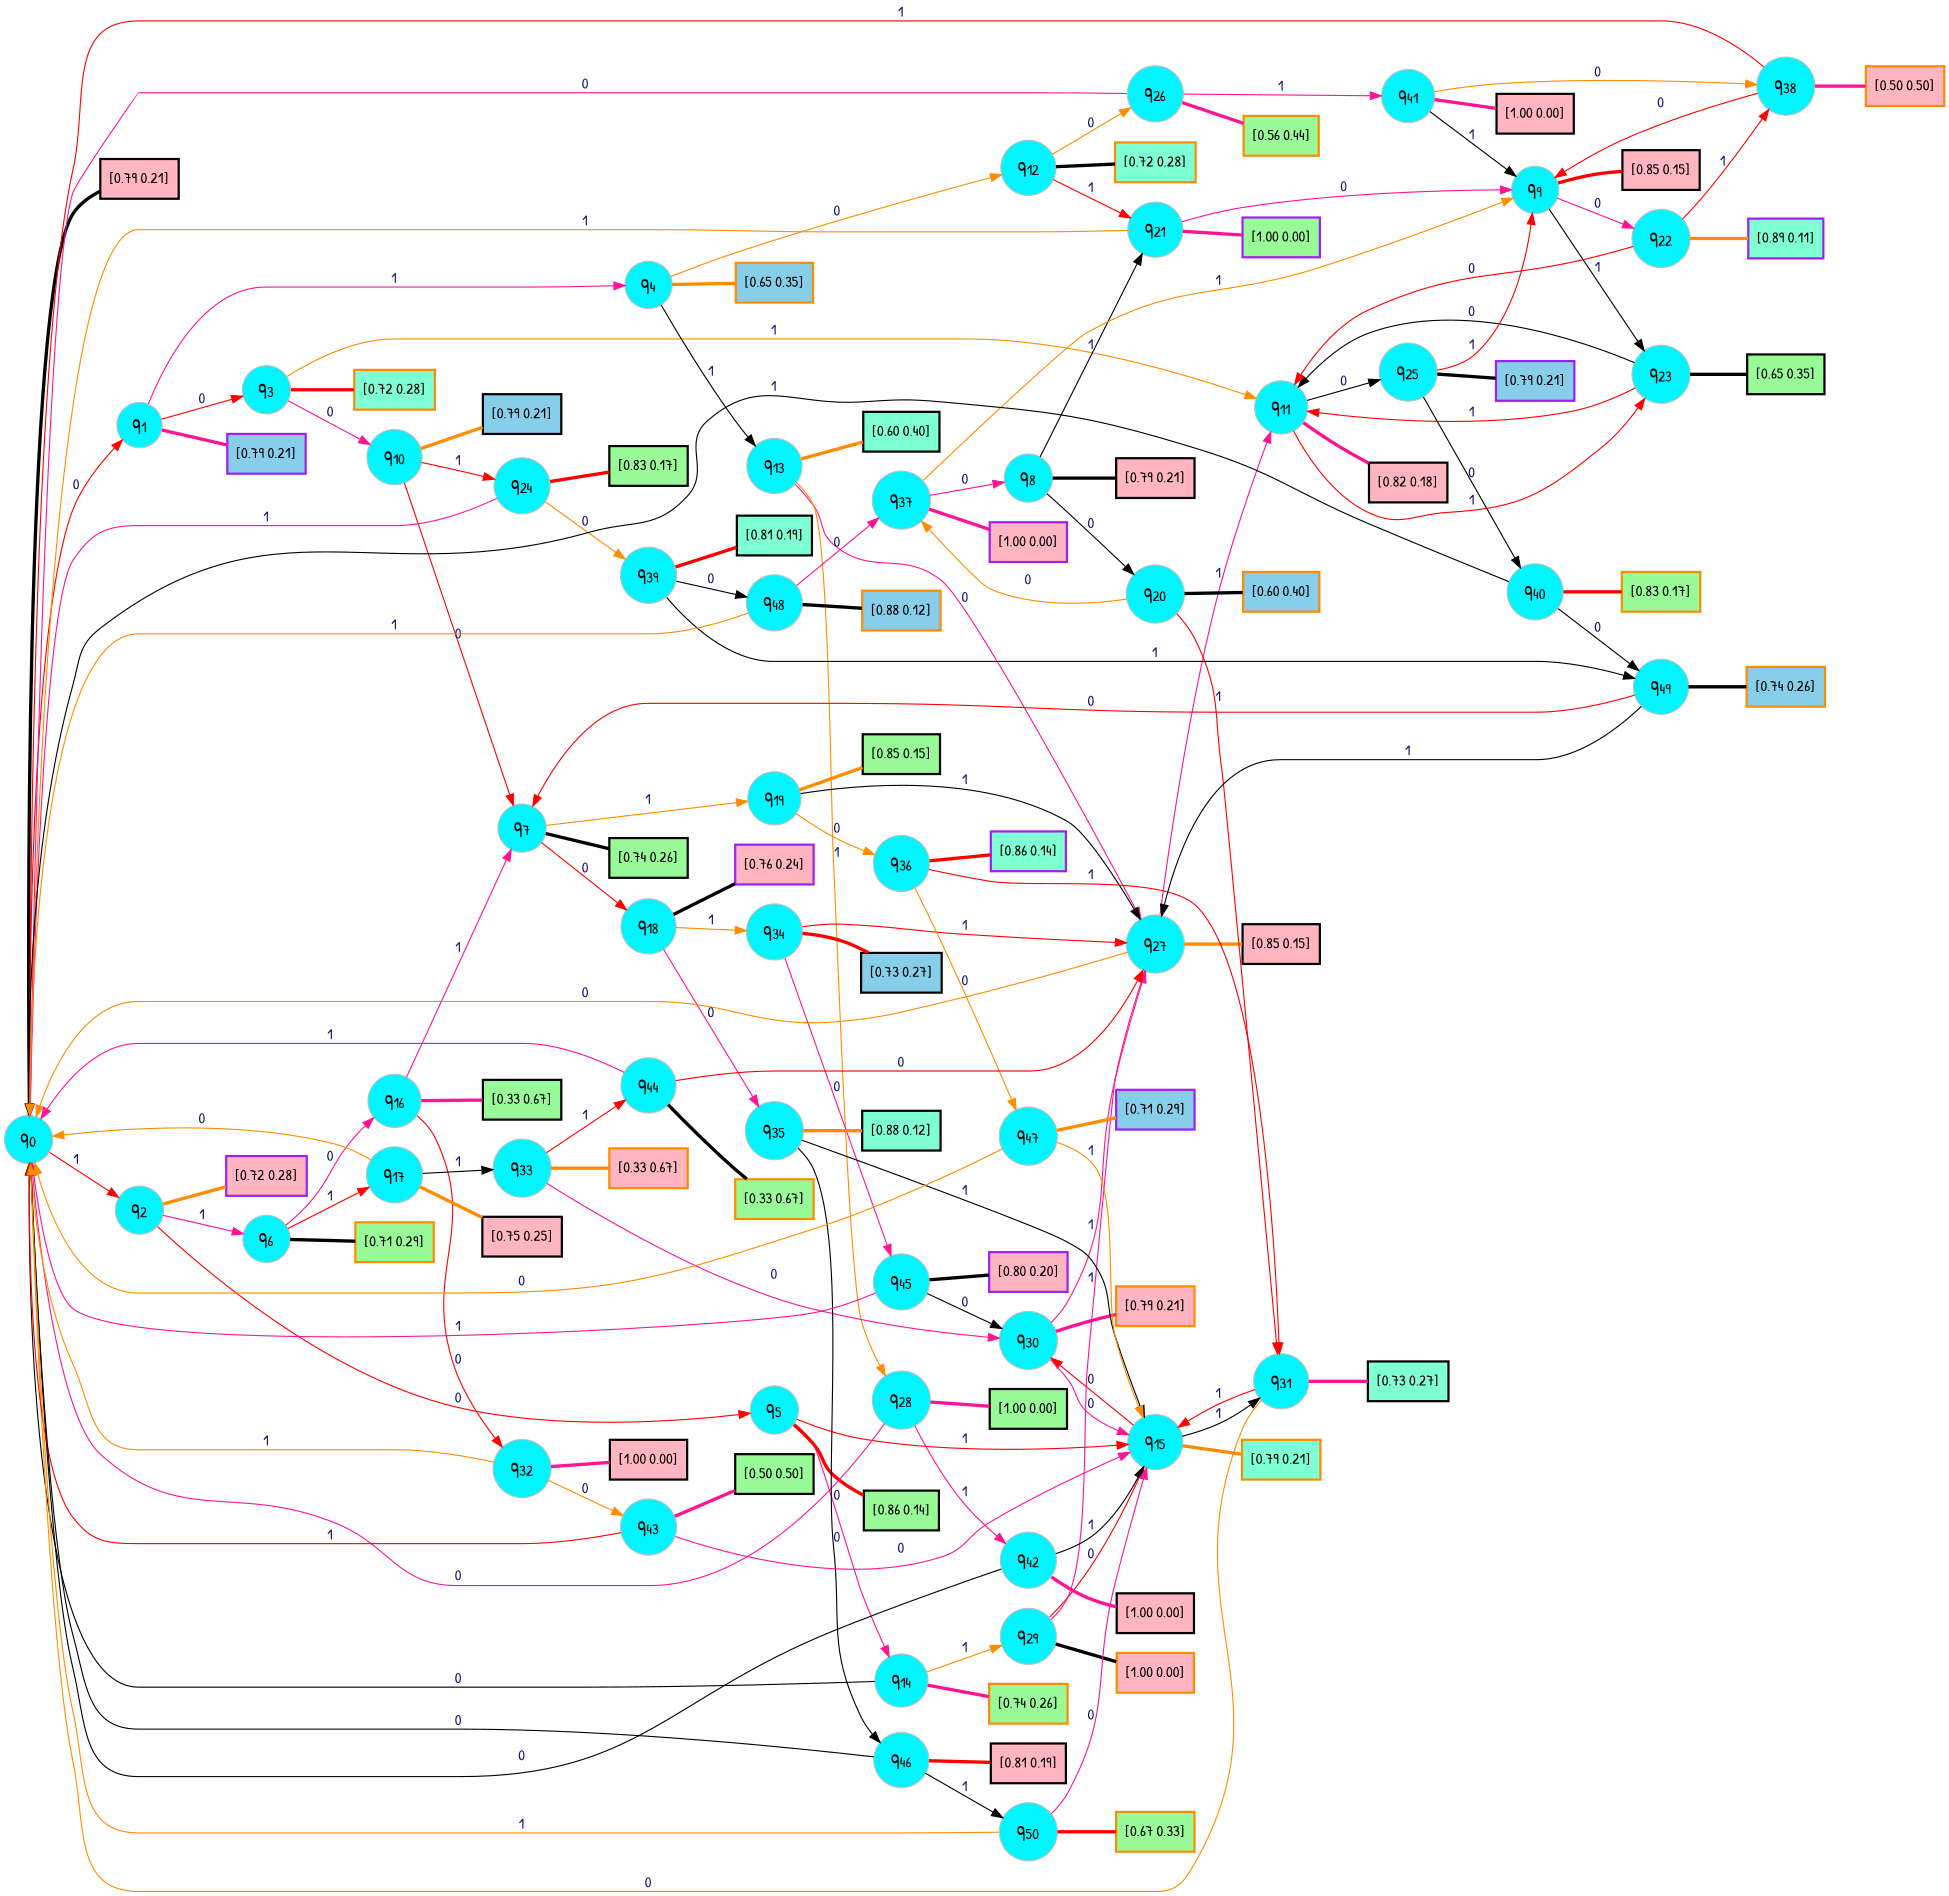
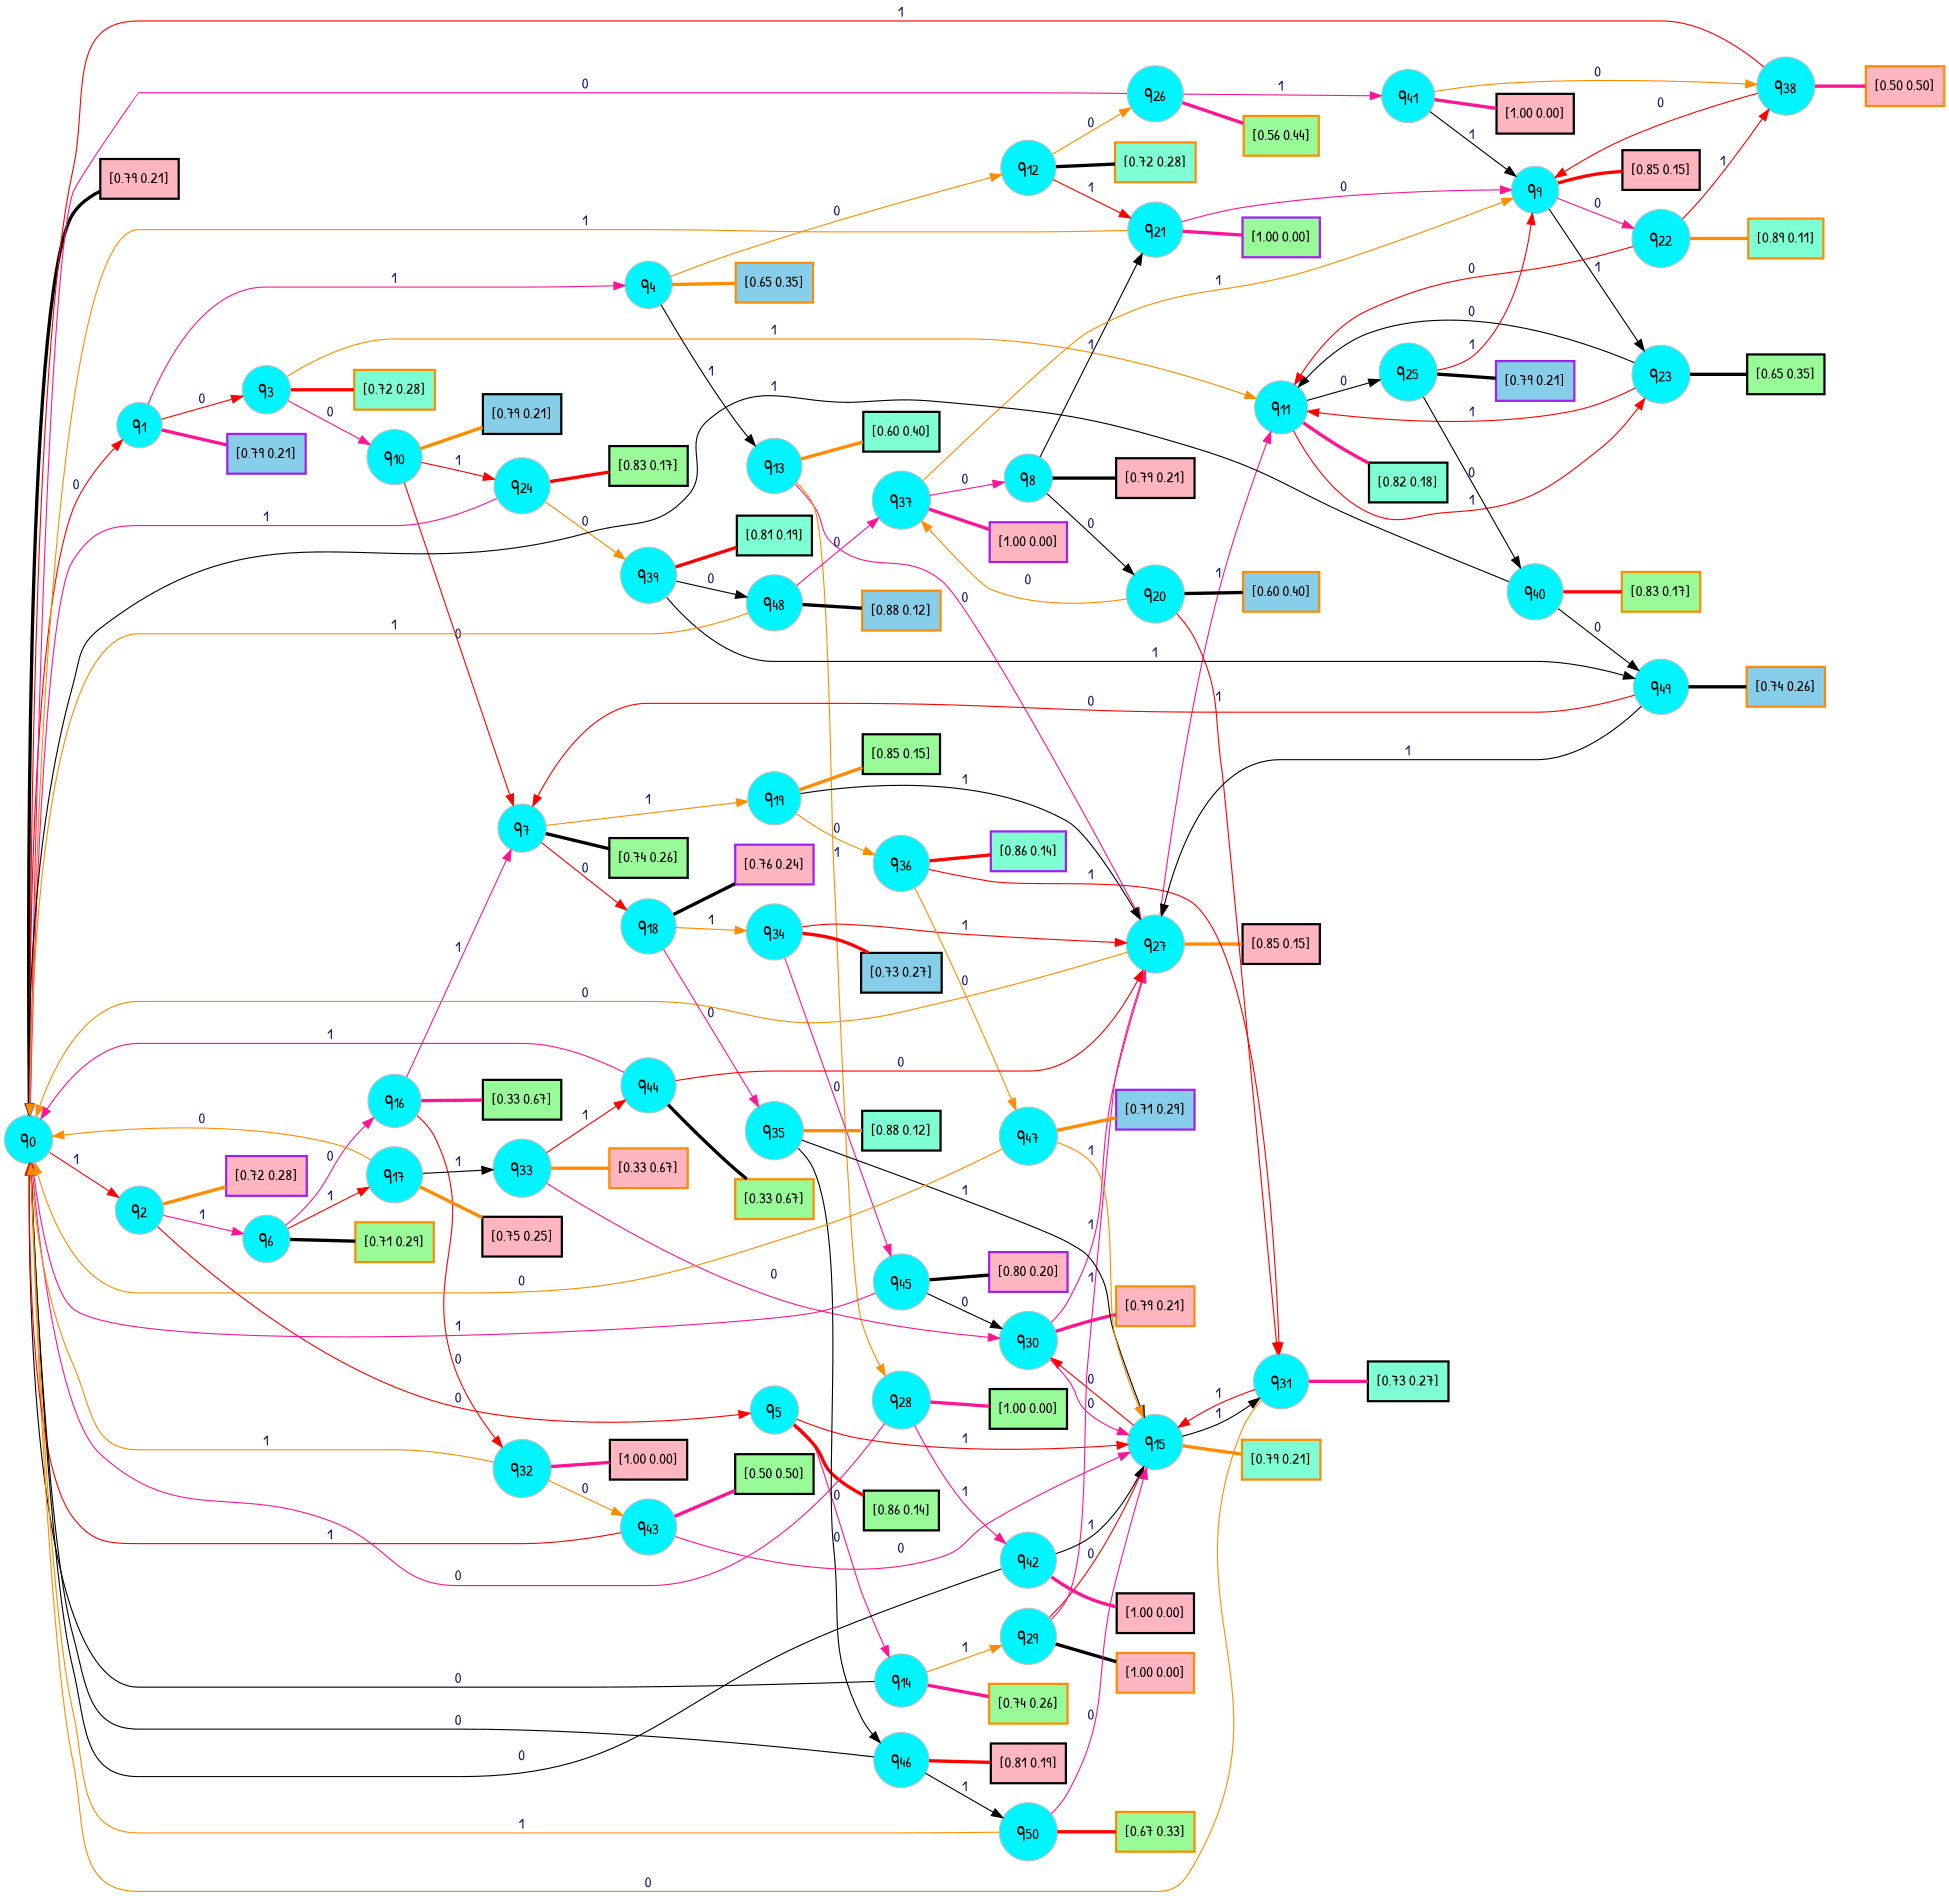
(1786, 239) -> (1786, 239)
(1408, 483) -> (1408, 483)
